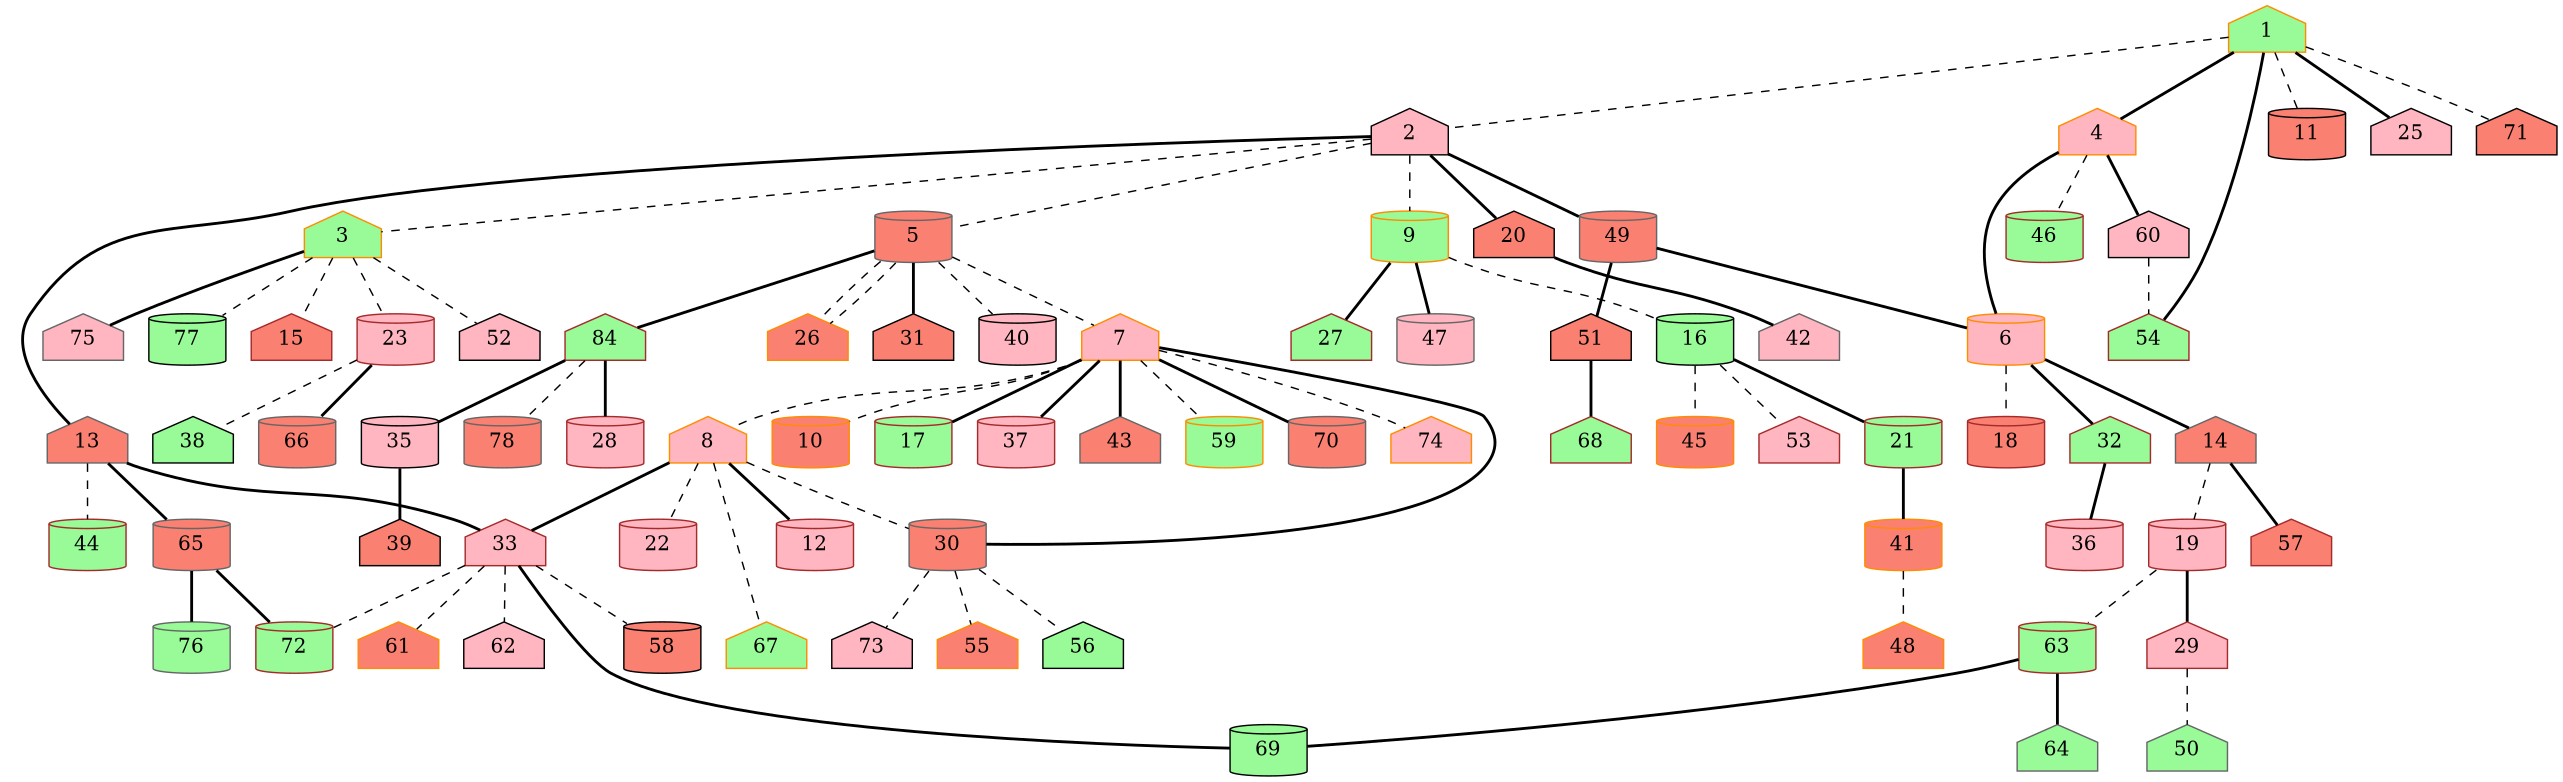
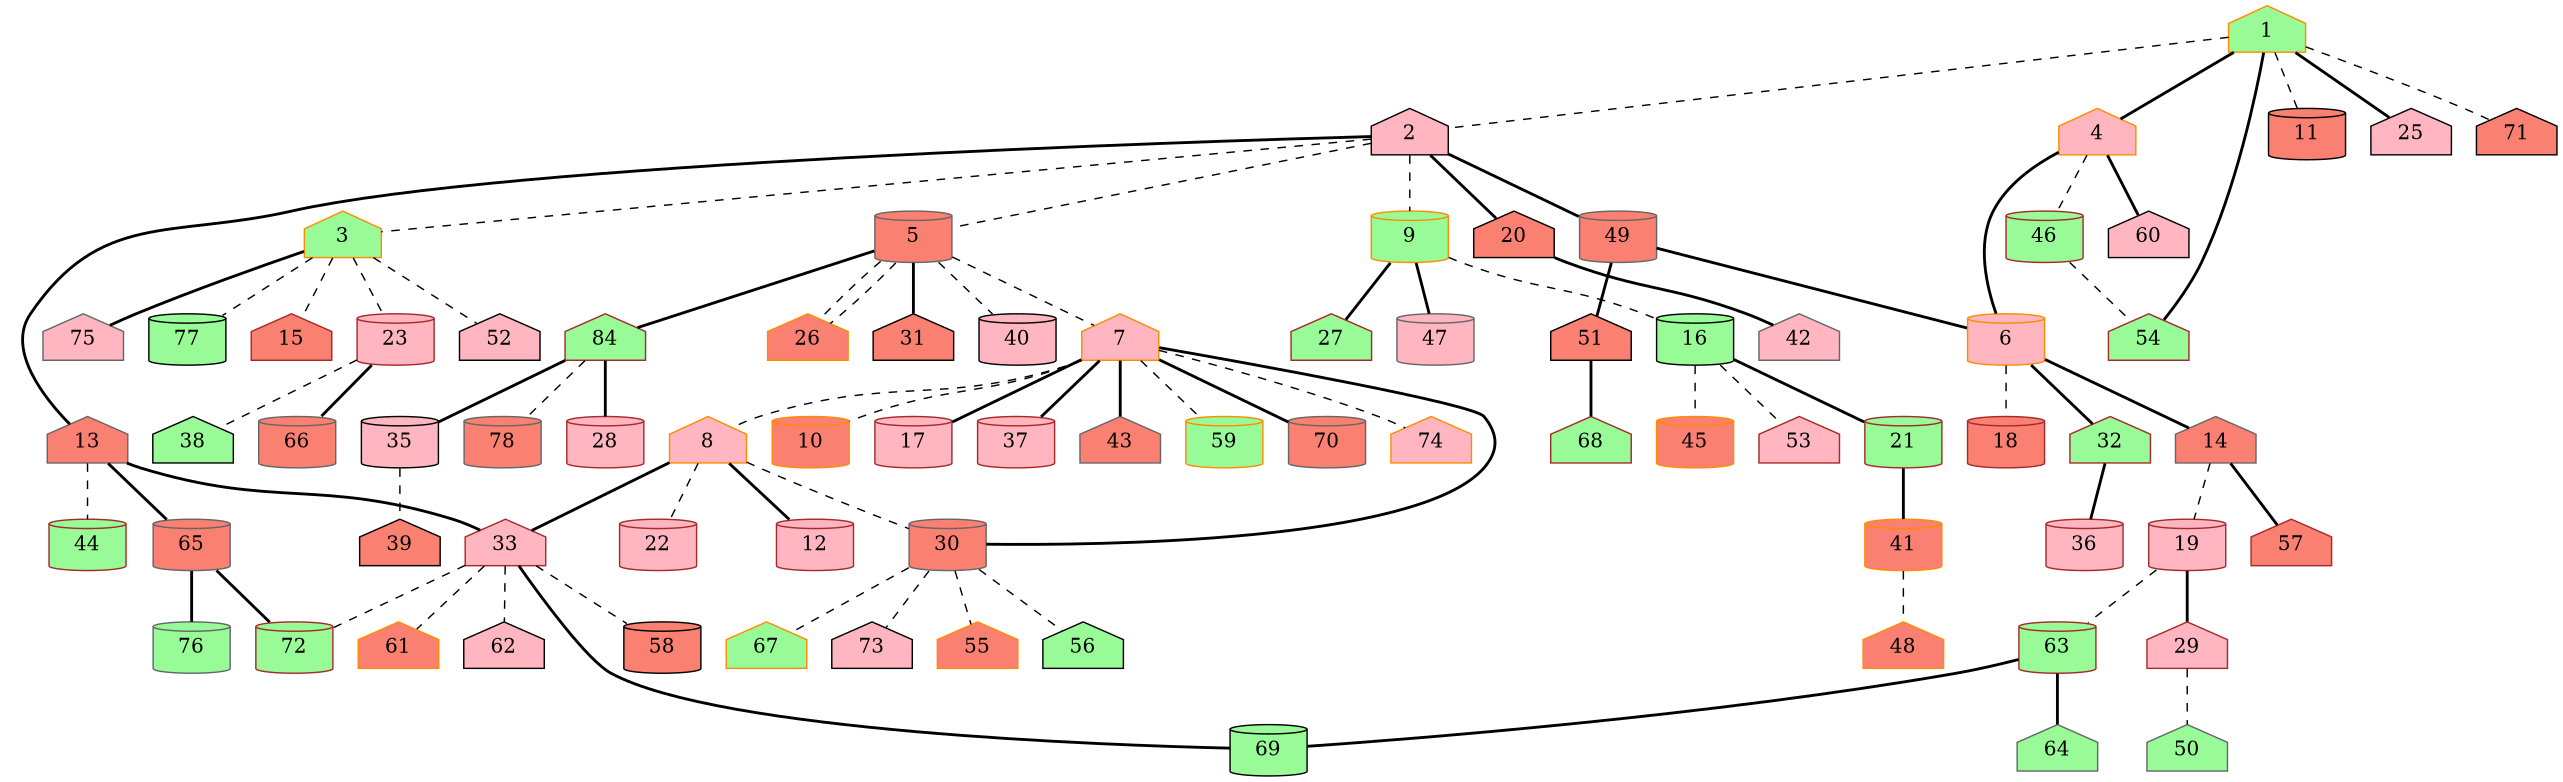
(2149, 286) -> (2100, 292)
(913, 442) -> (913, 442)
(400, 494) -> (400, 494)
(737, 544) -> (850, 600)
